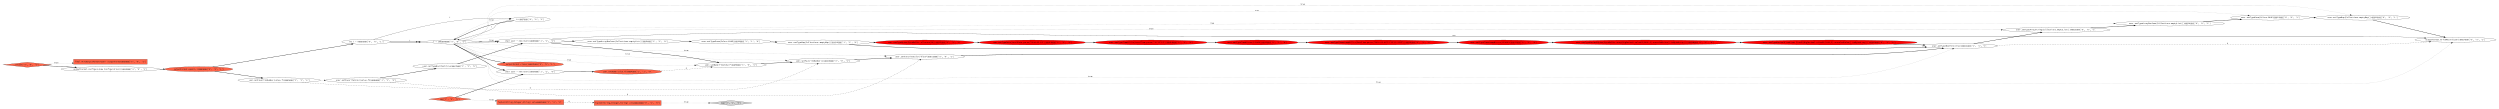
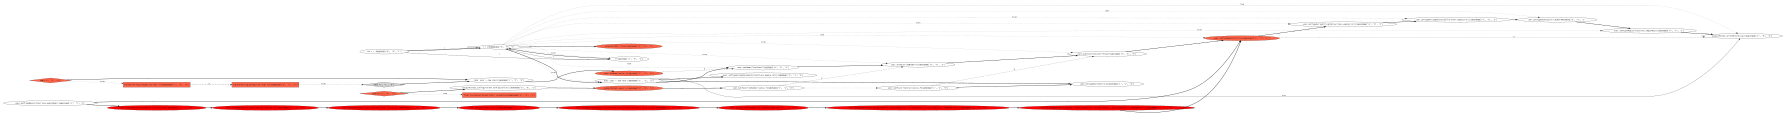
(731, 42) -> none
(1960, 46) -> (1242, 38)
(489, 54) -> (866, 82)
(282, 56) -> none
(479, 58) -> (434, 83)
